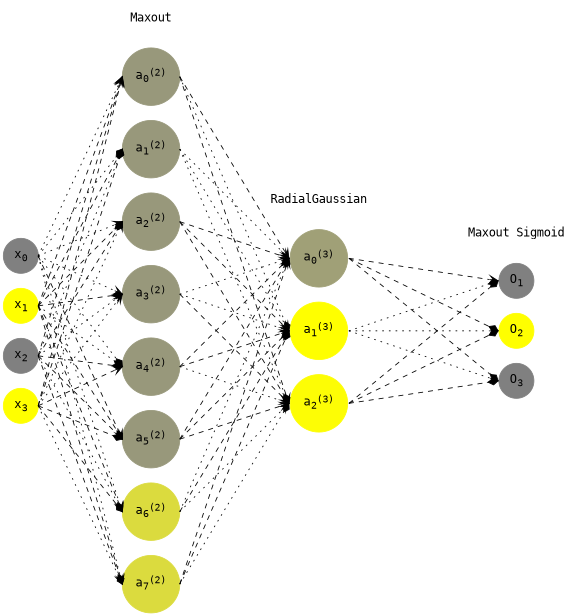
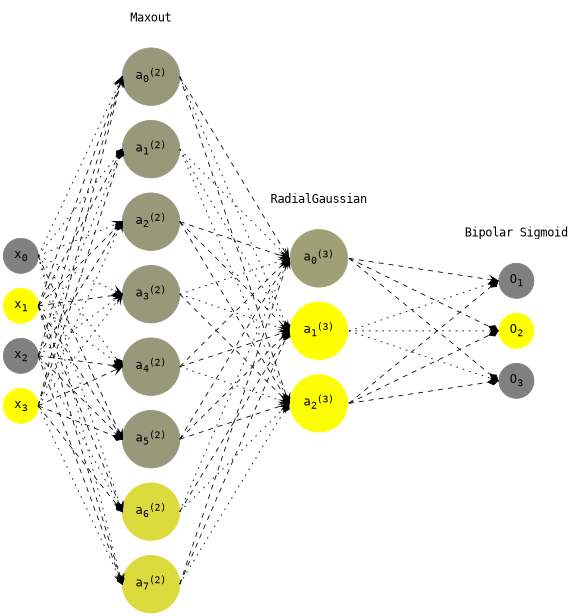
(516, 233) -> (516, 233)
